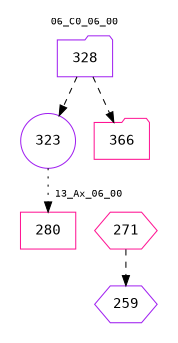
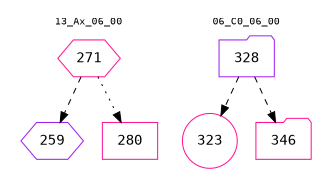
(48, 141) -> (210, 141)
(122, 141) -> (284, 141)
(48, 191) -> (107, 95)
